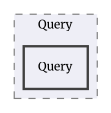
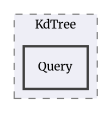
(56, 26) -> (56, 26)
